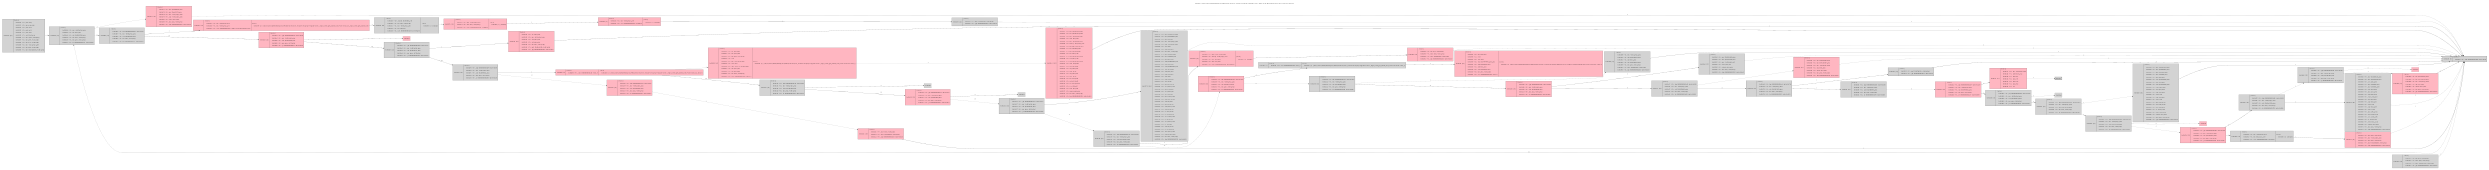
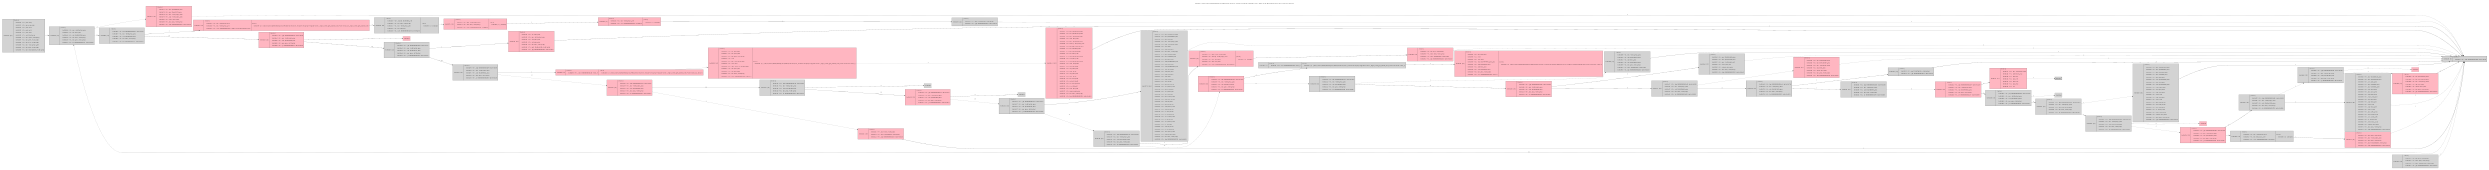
(710, 80) -> (705, 88)
